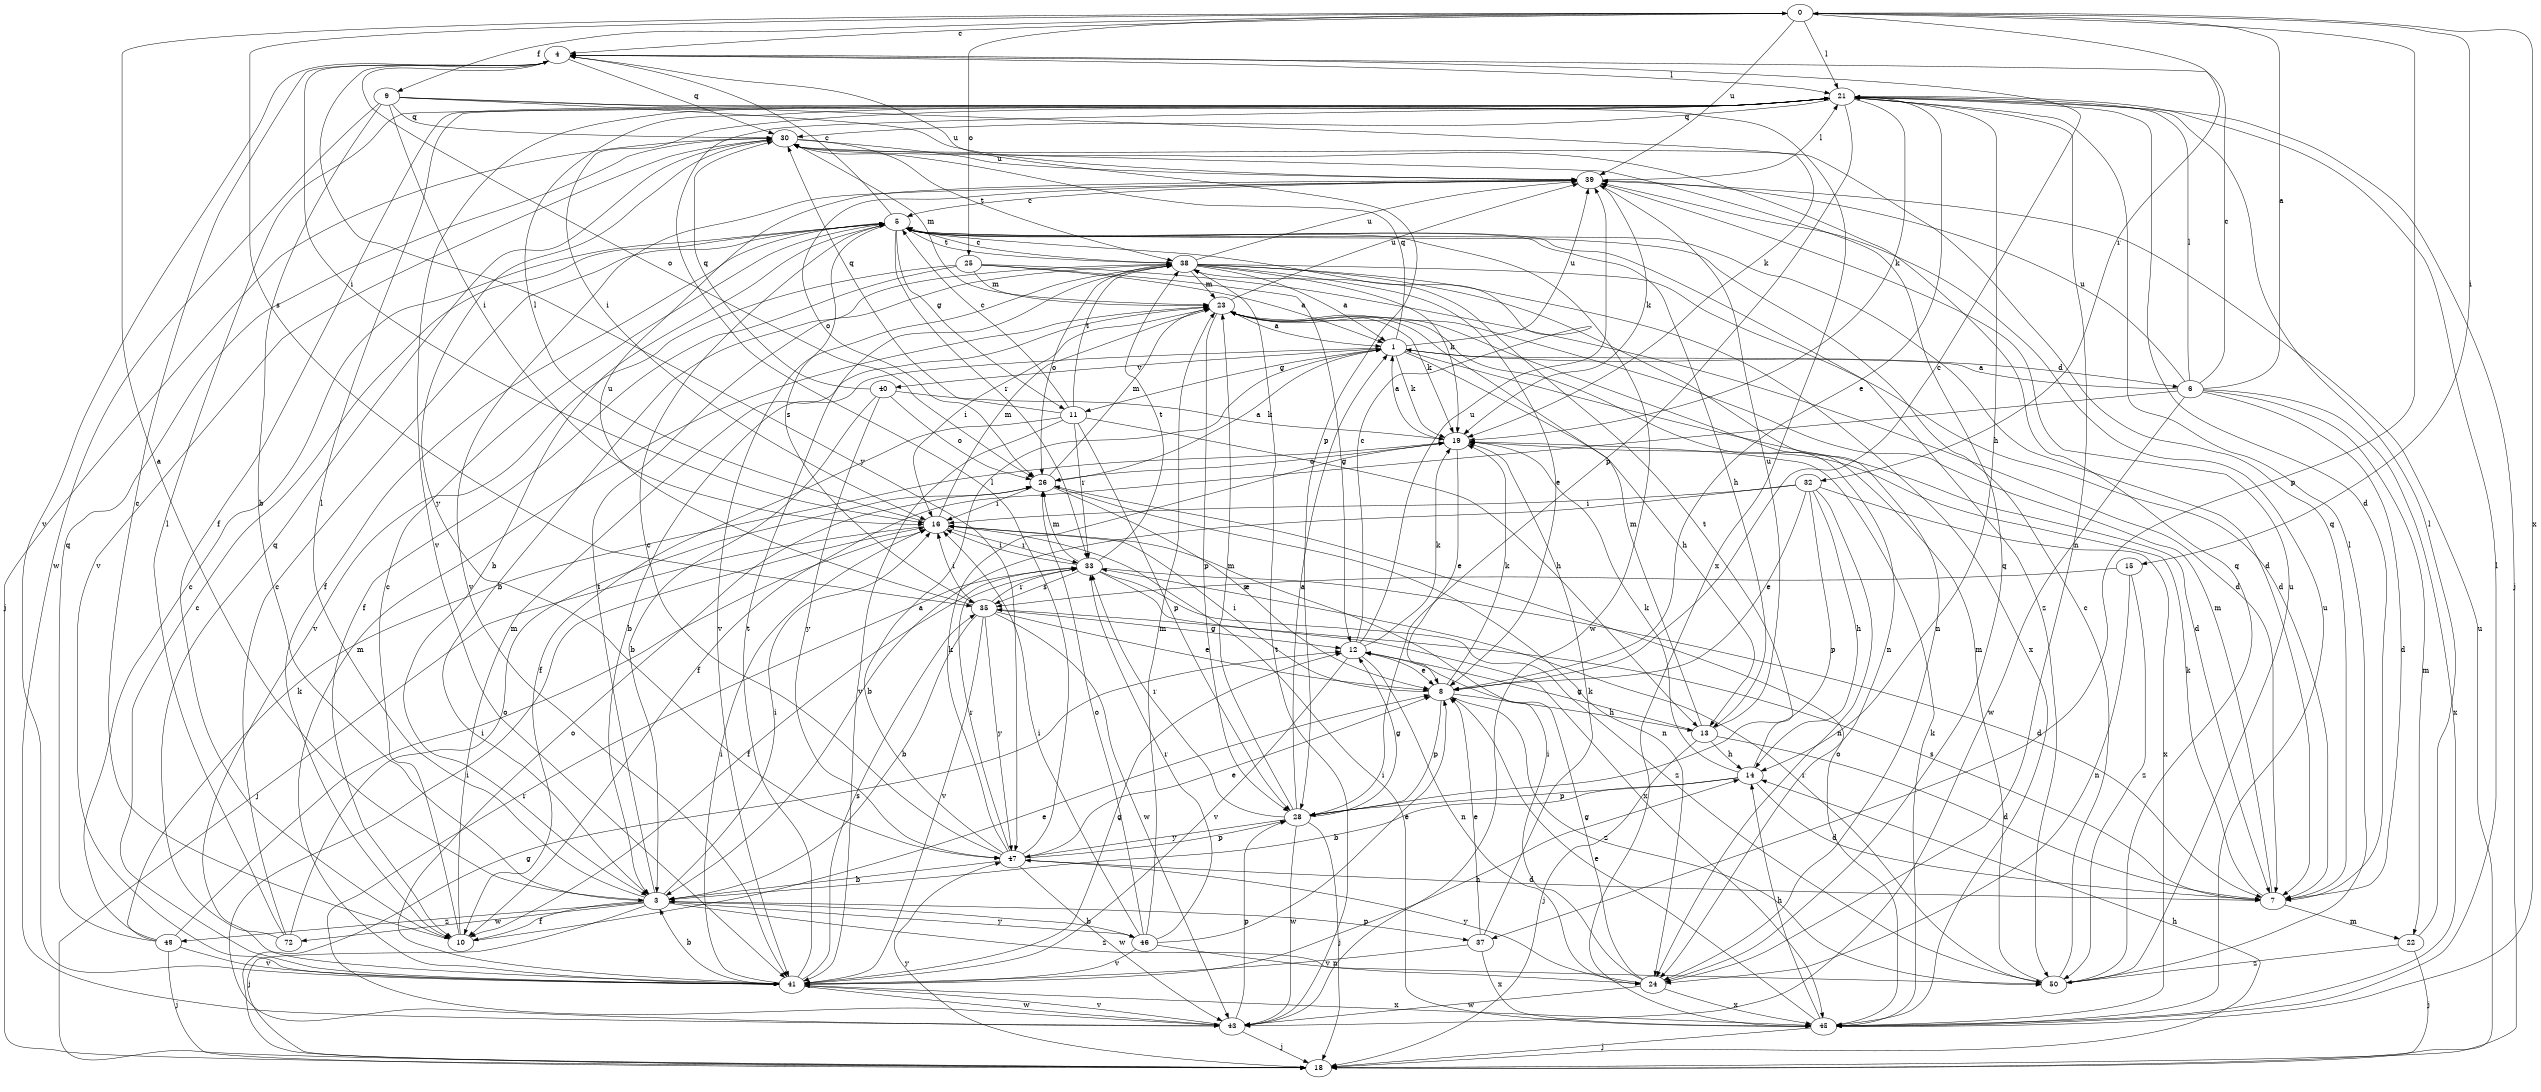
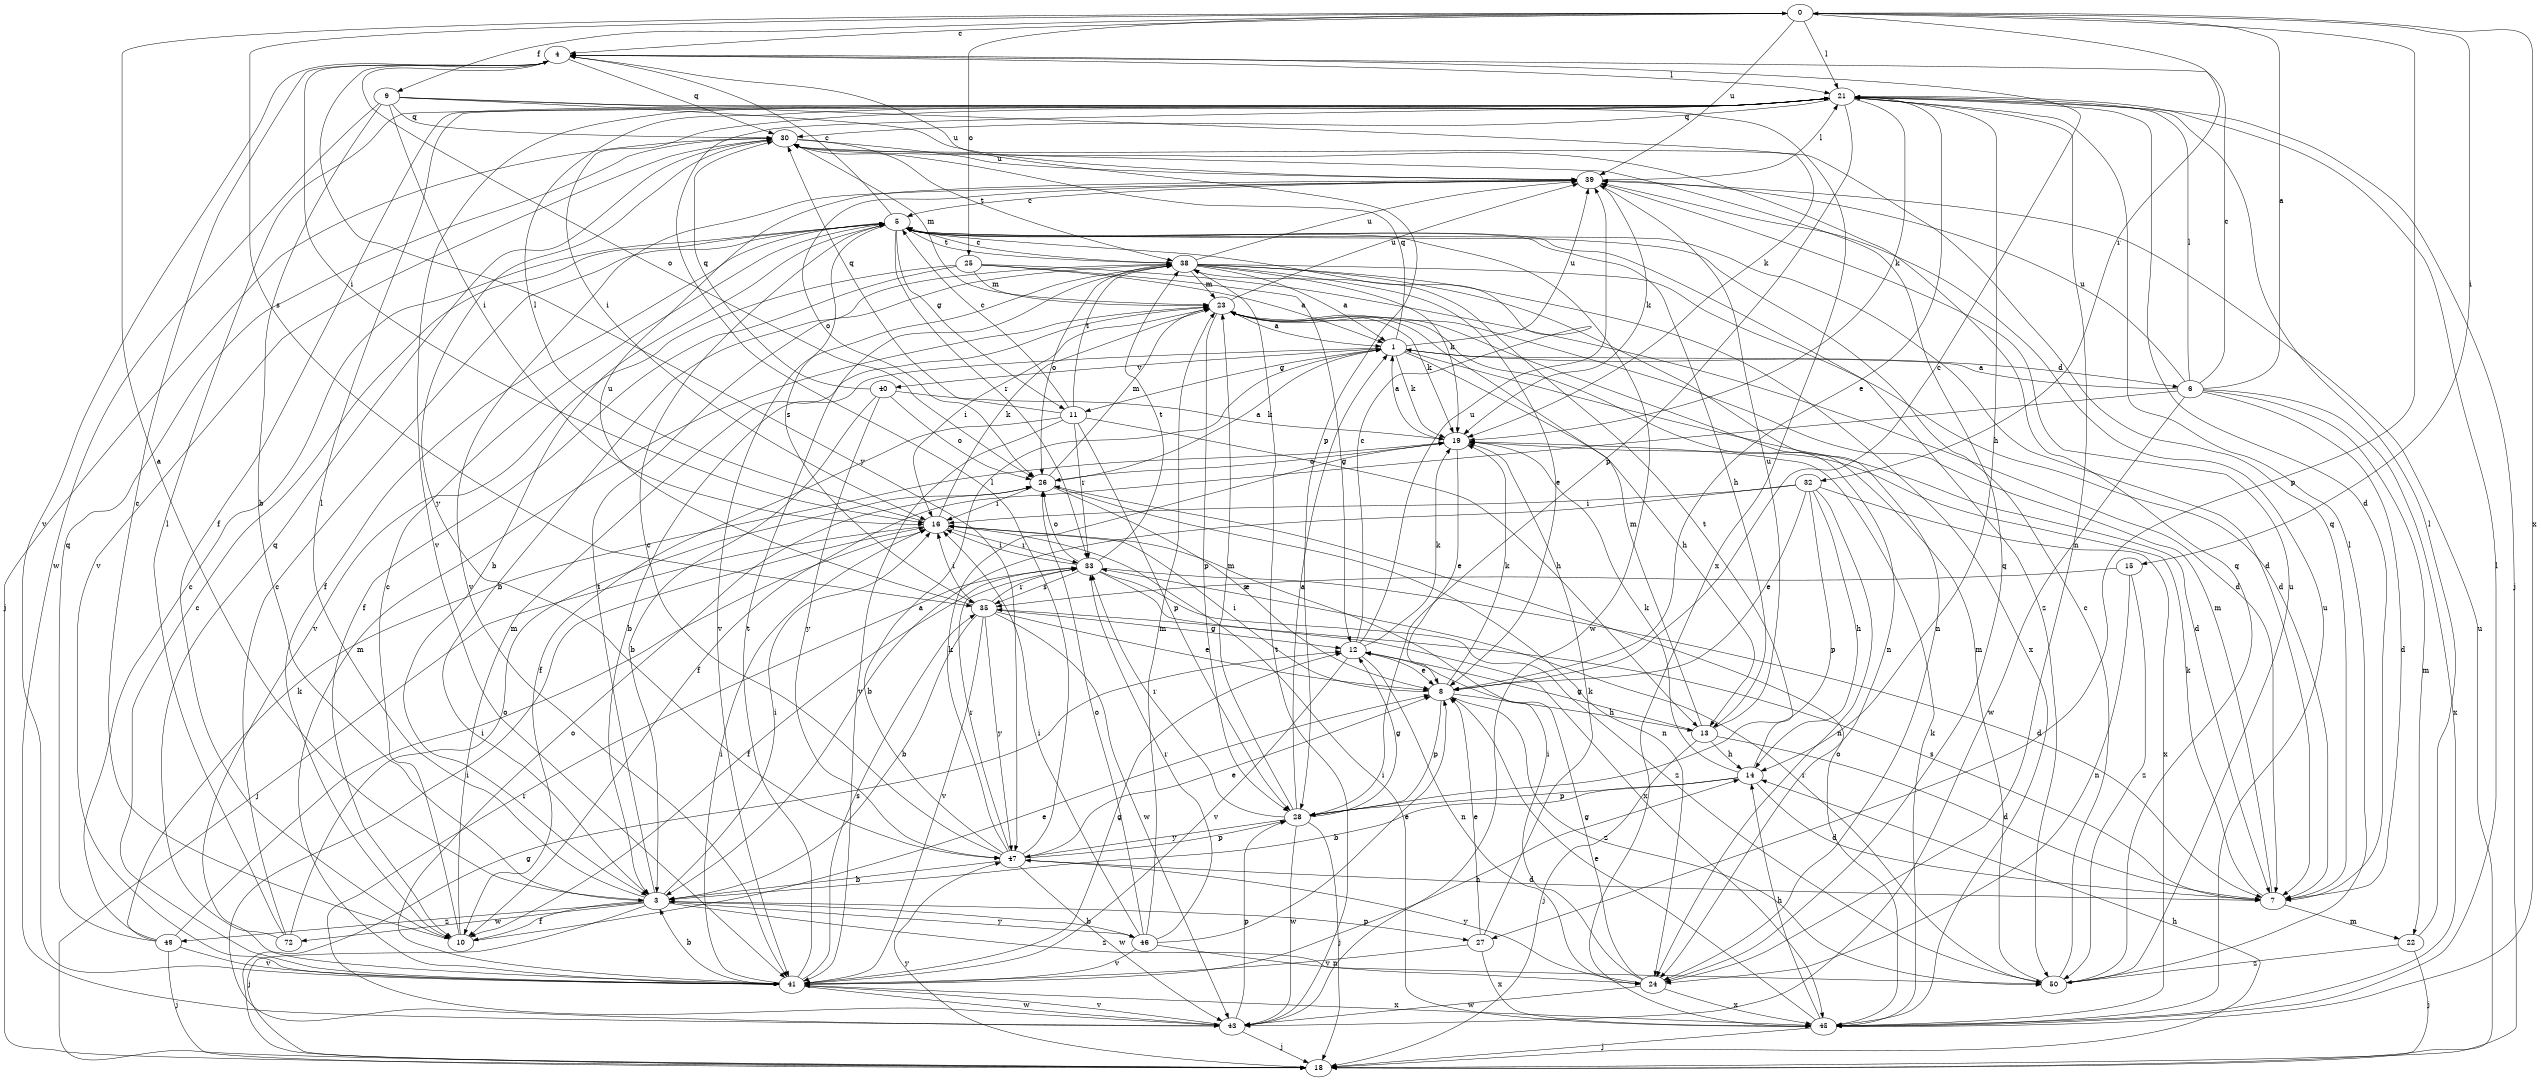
(1008, 415) -> (1008, 415)
(1056, 525) -> (1056, 525)
(1481, 943) -> (1481, 943)
